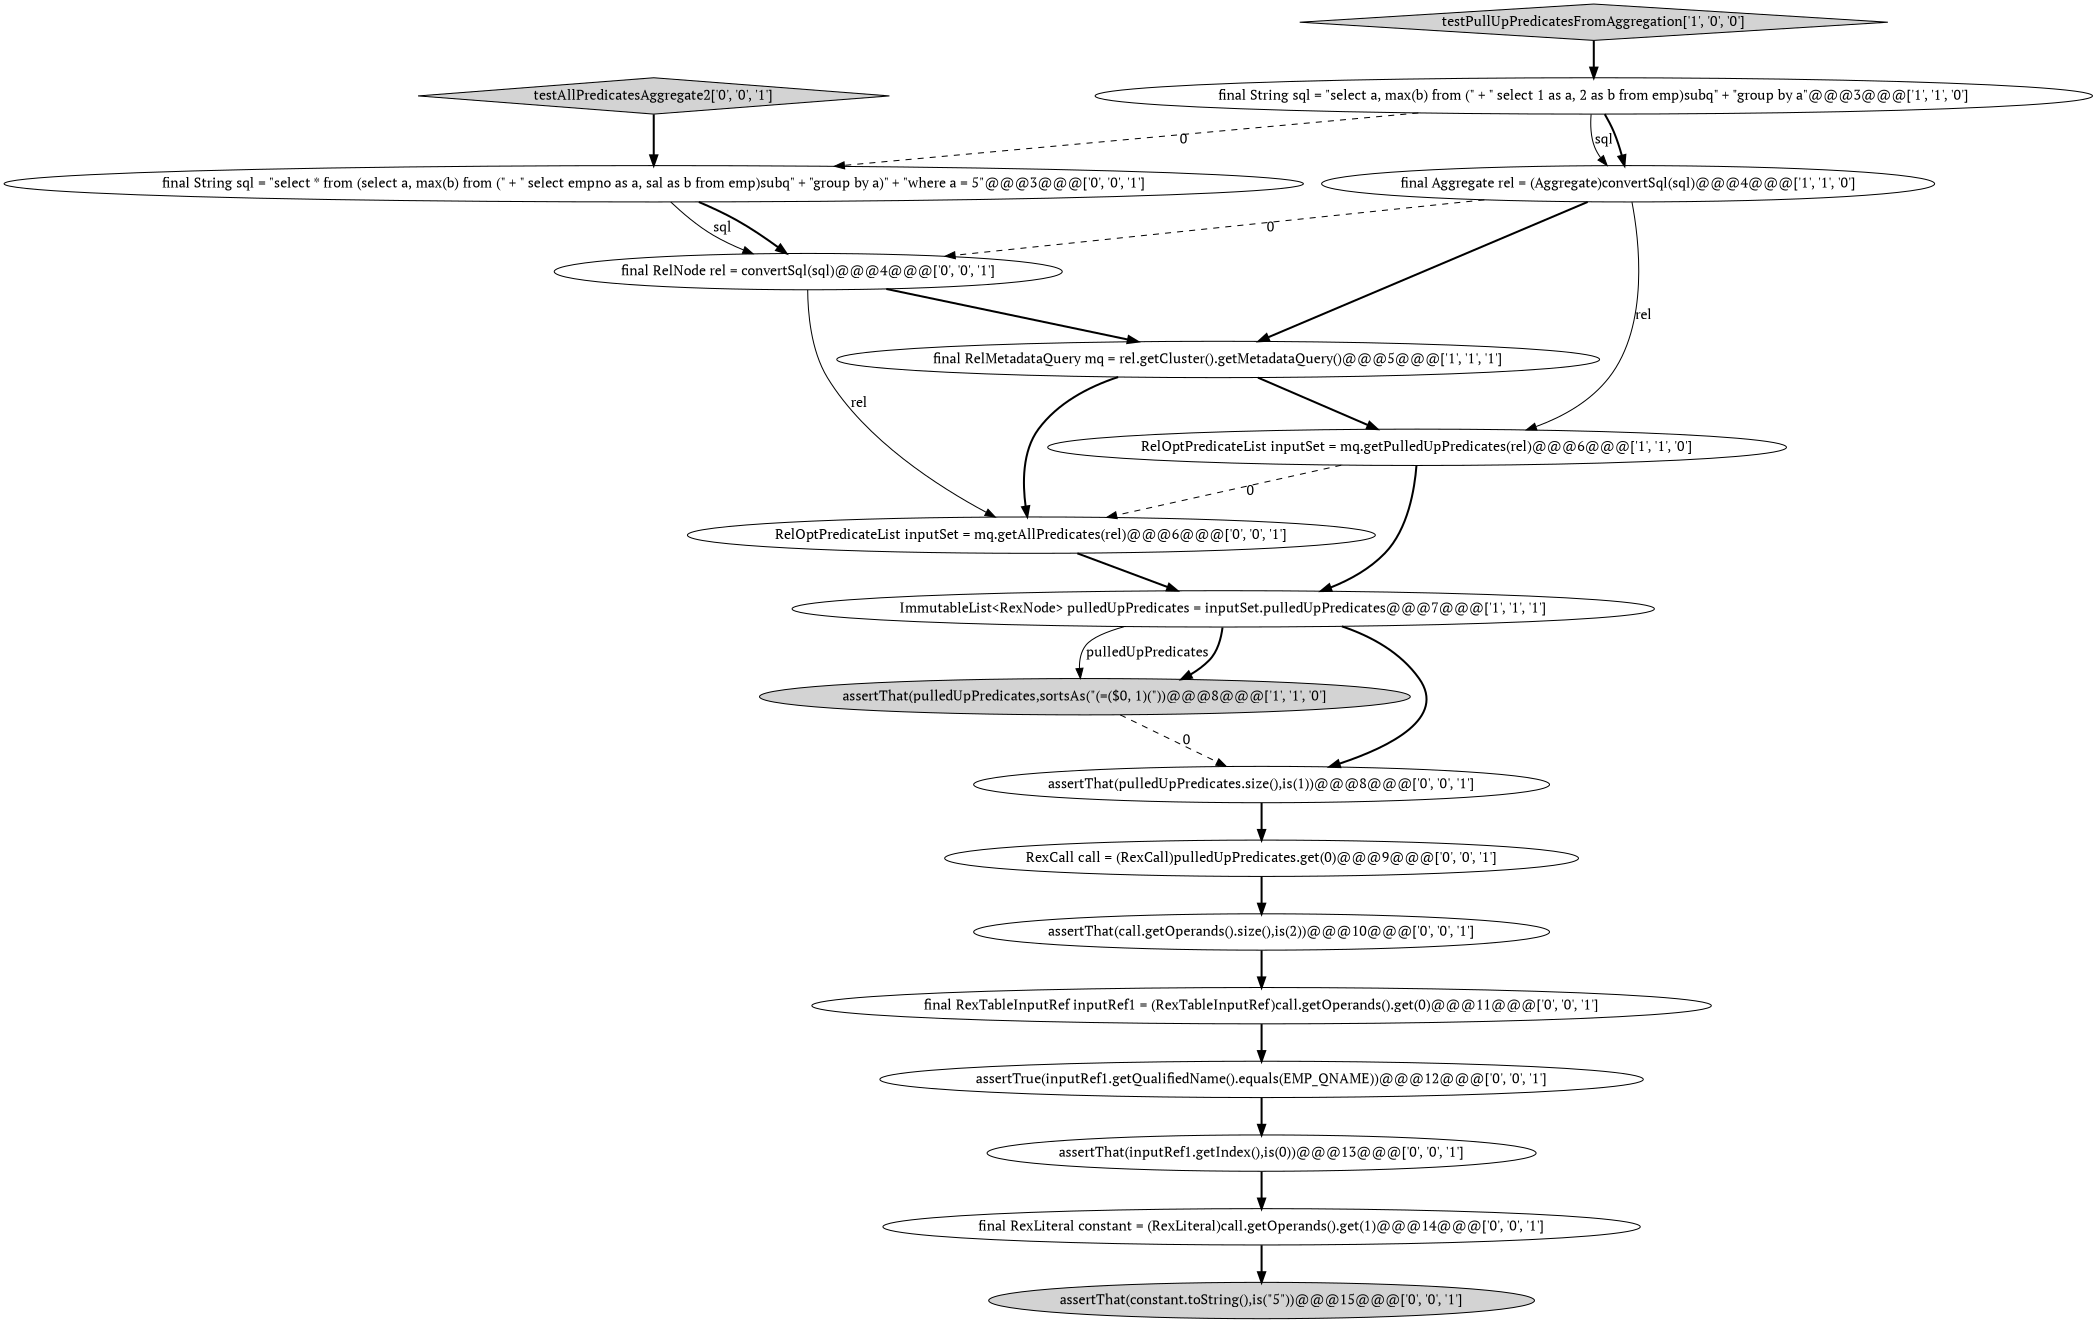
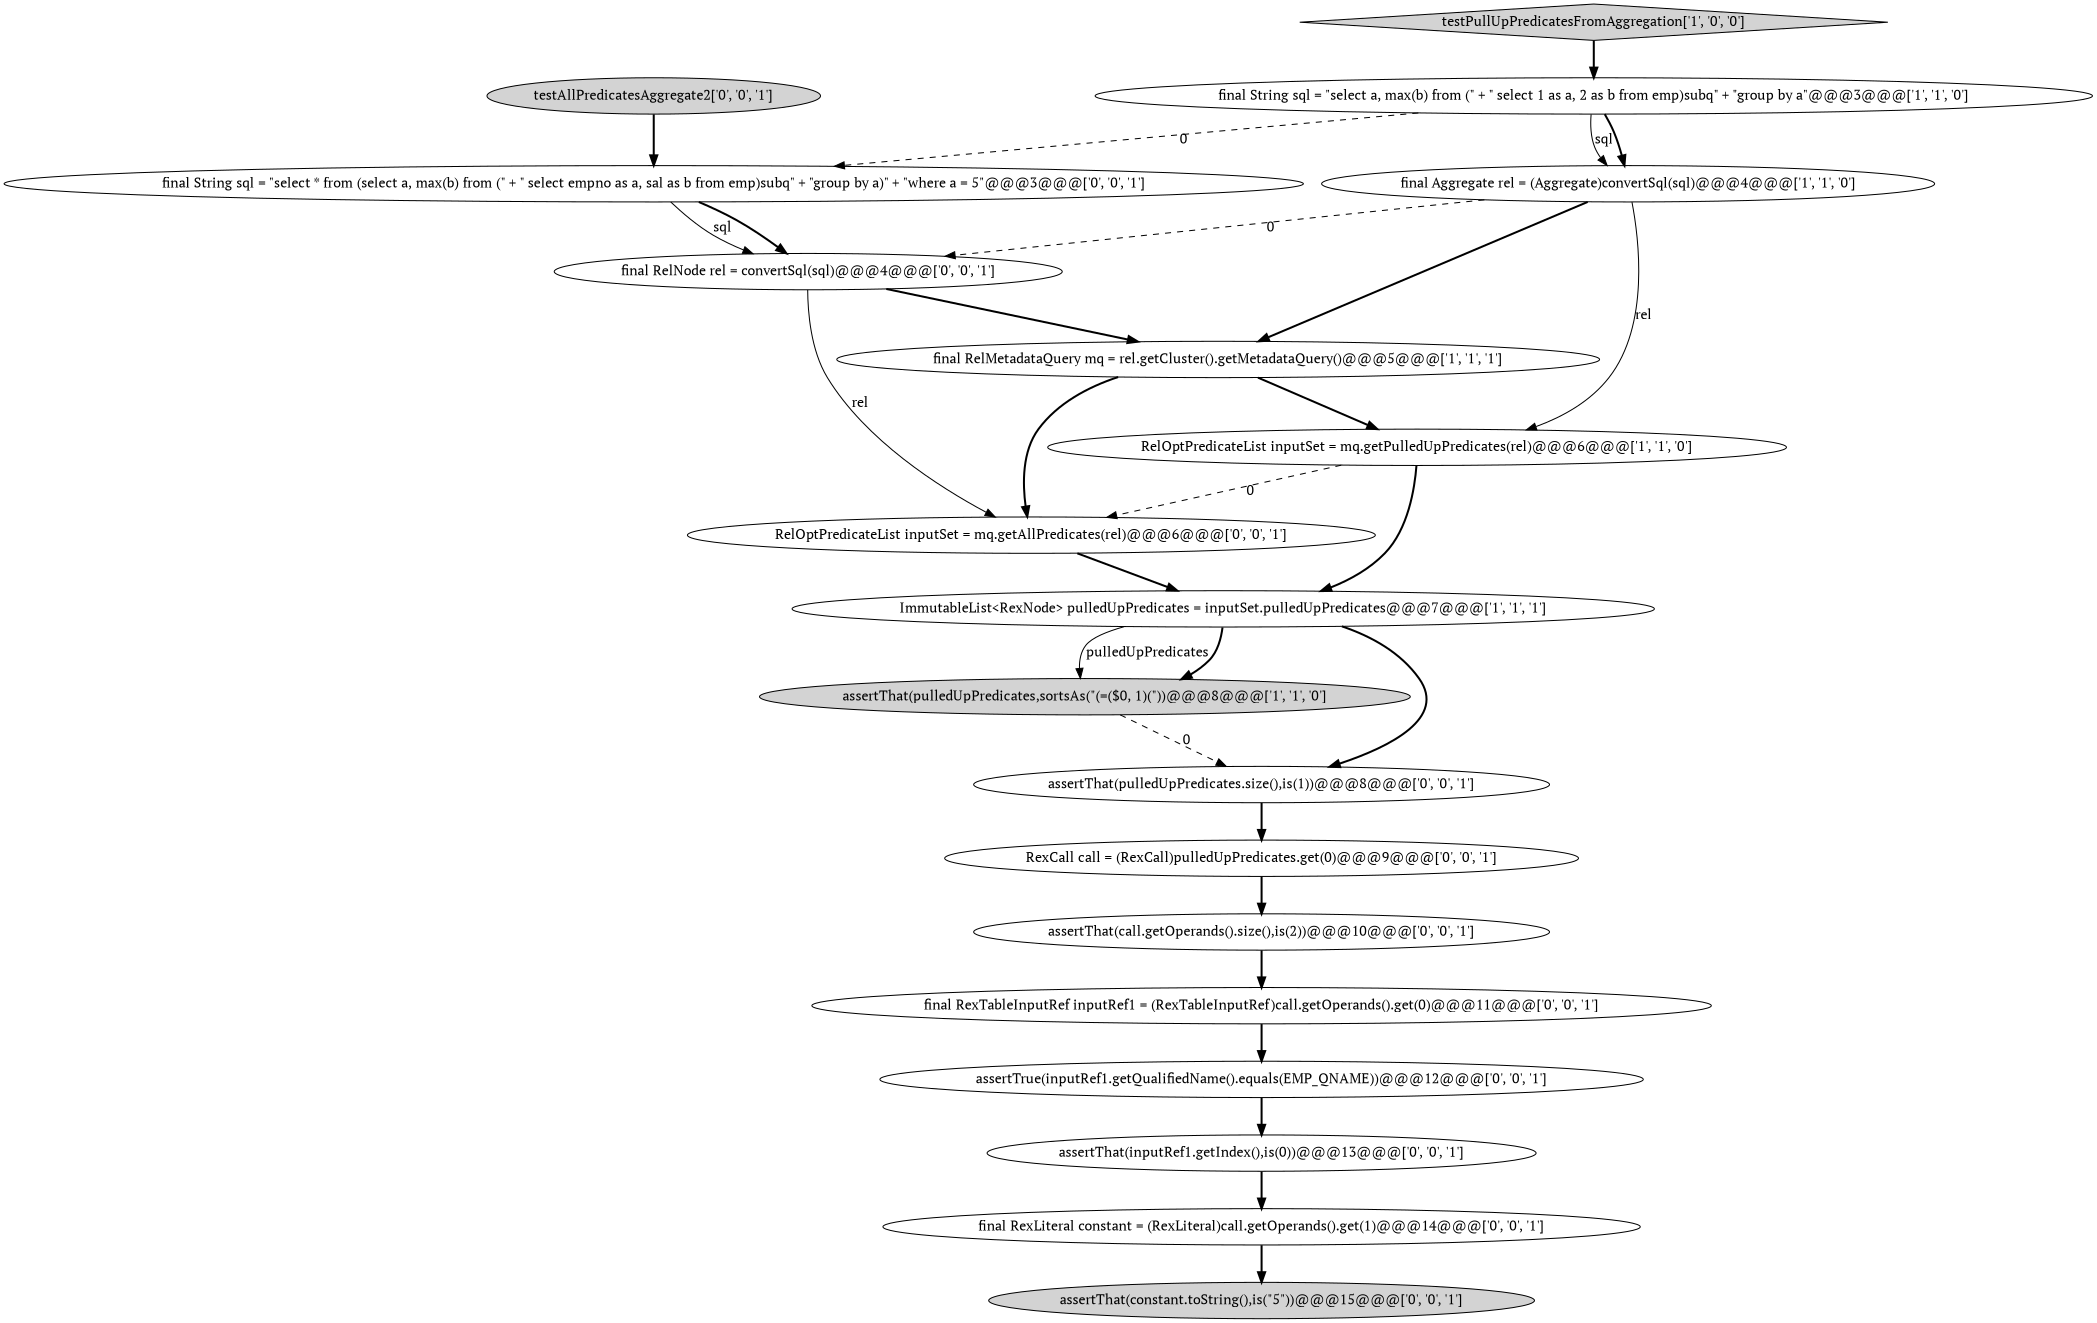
(654, 96) -> (654, 96)
